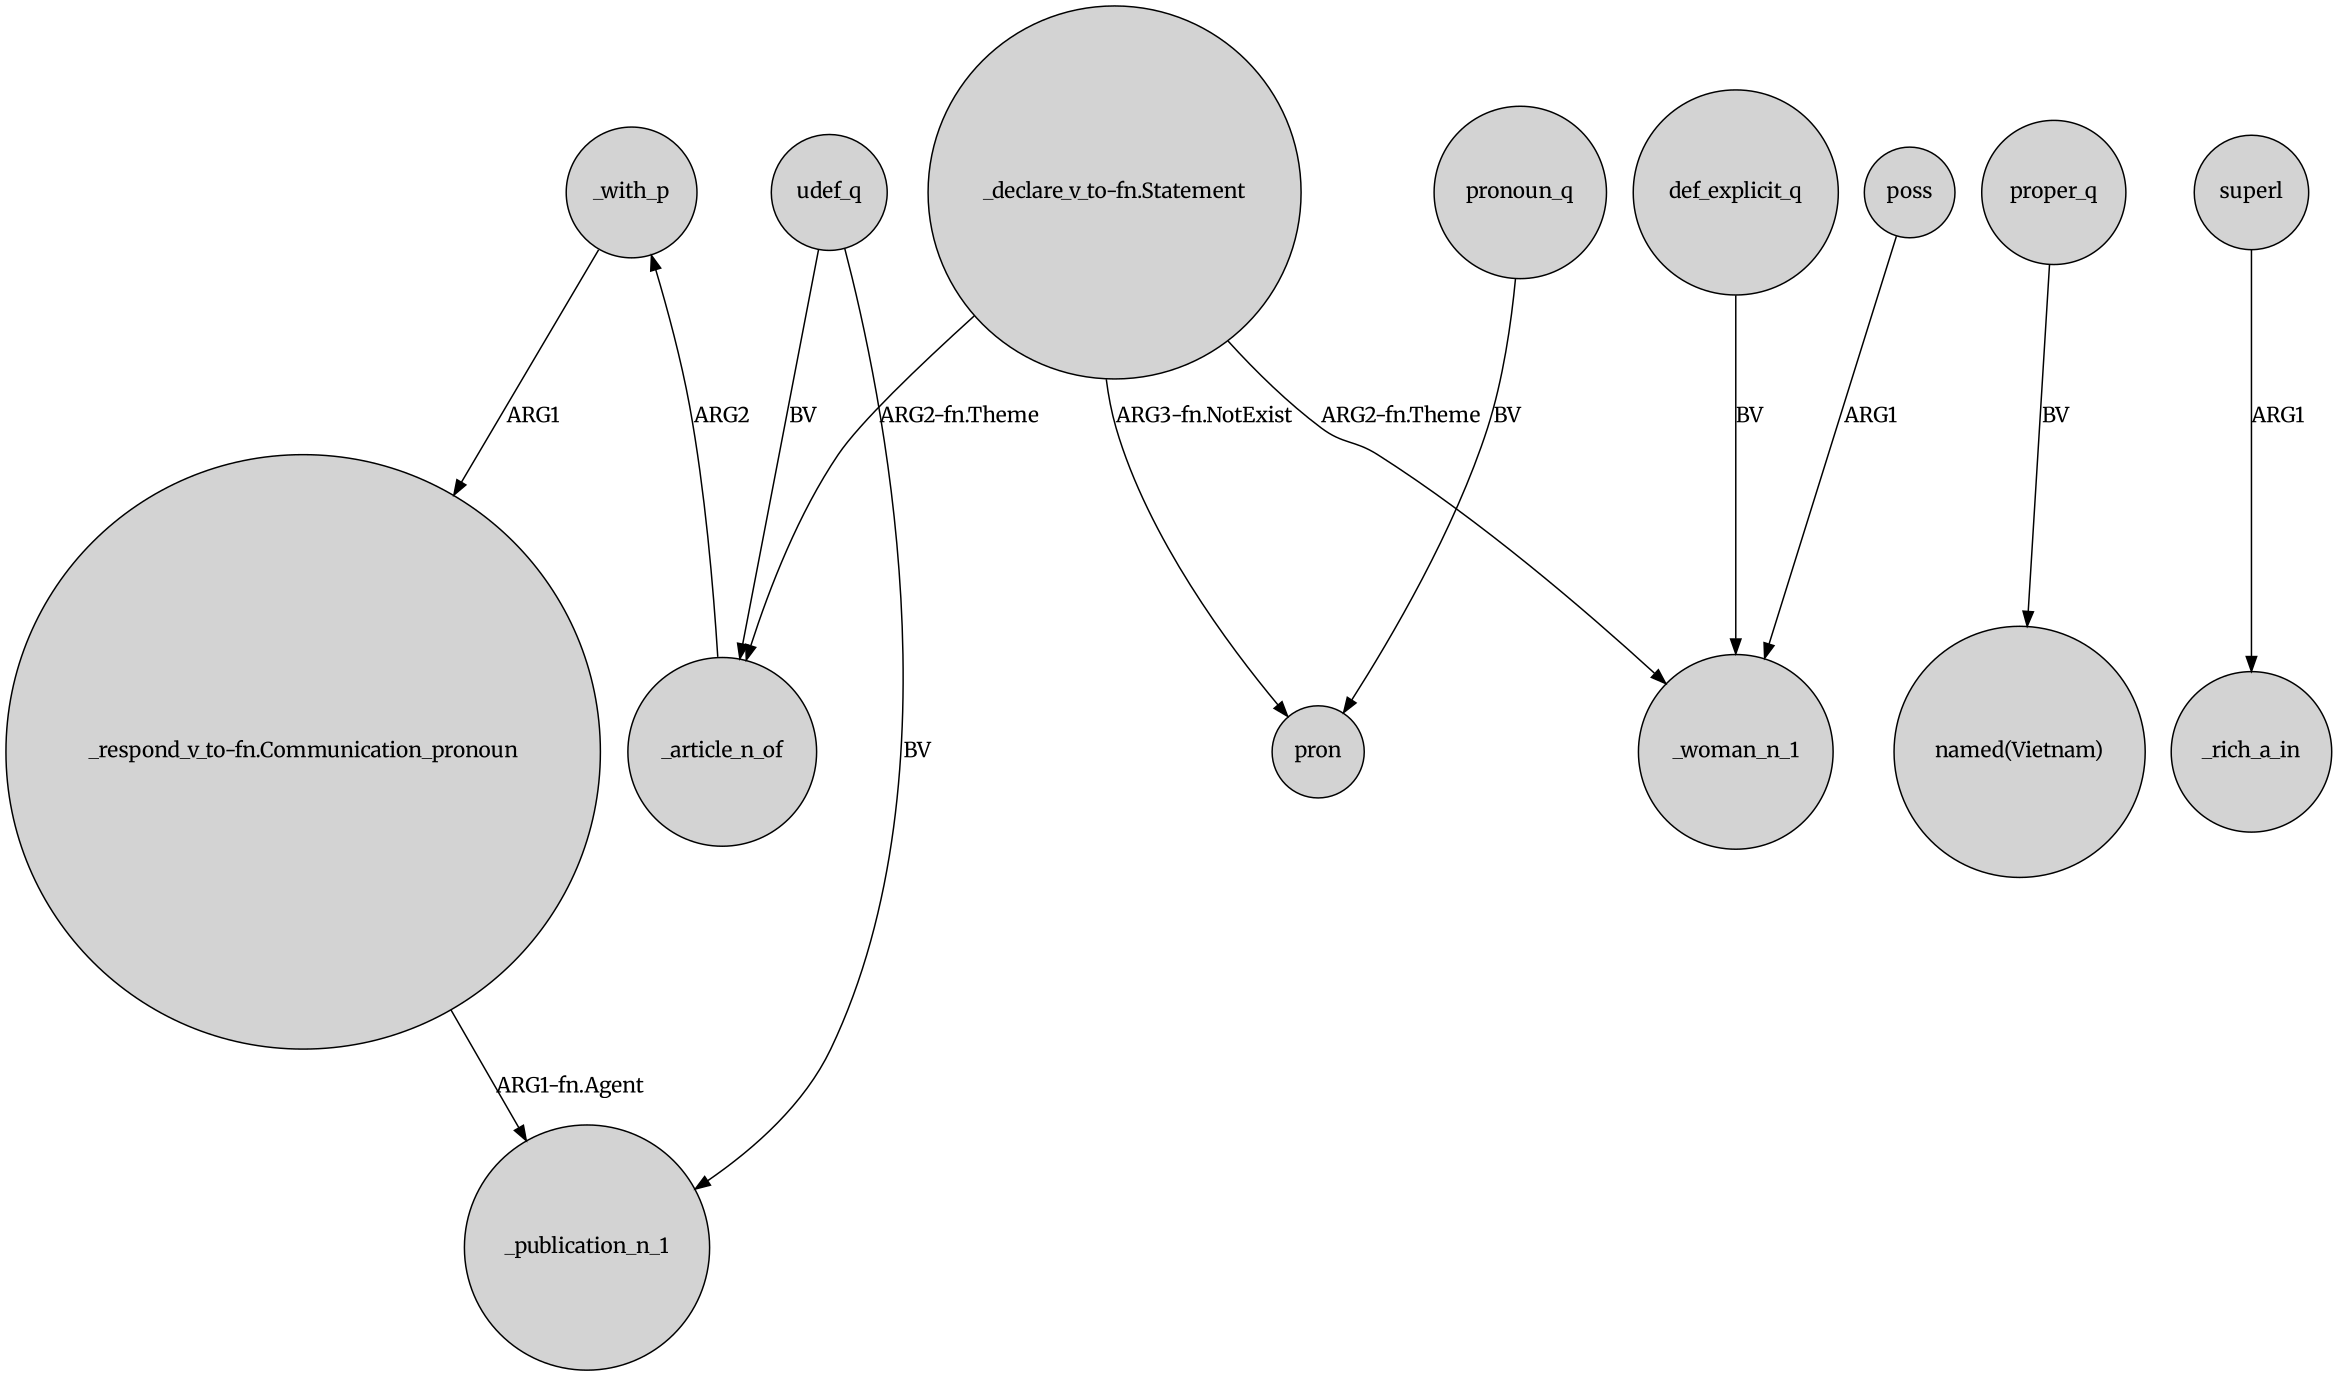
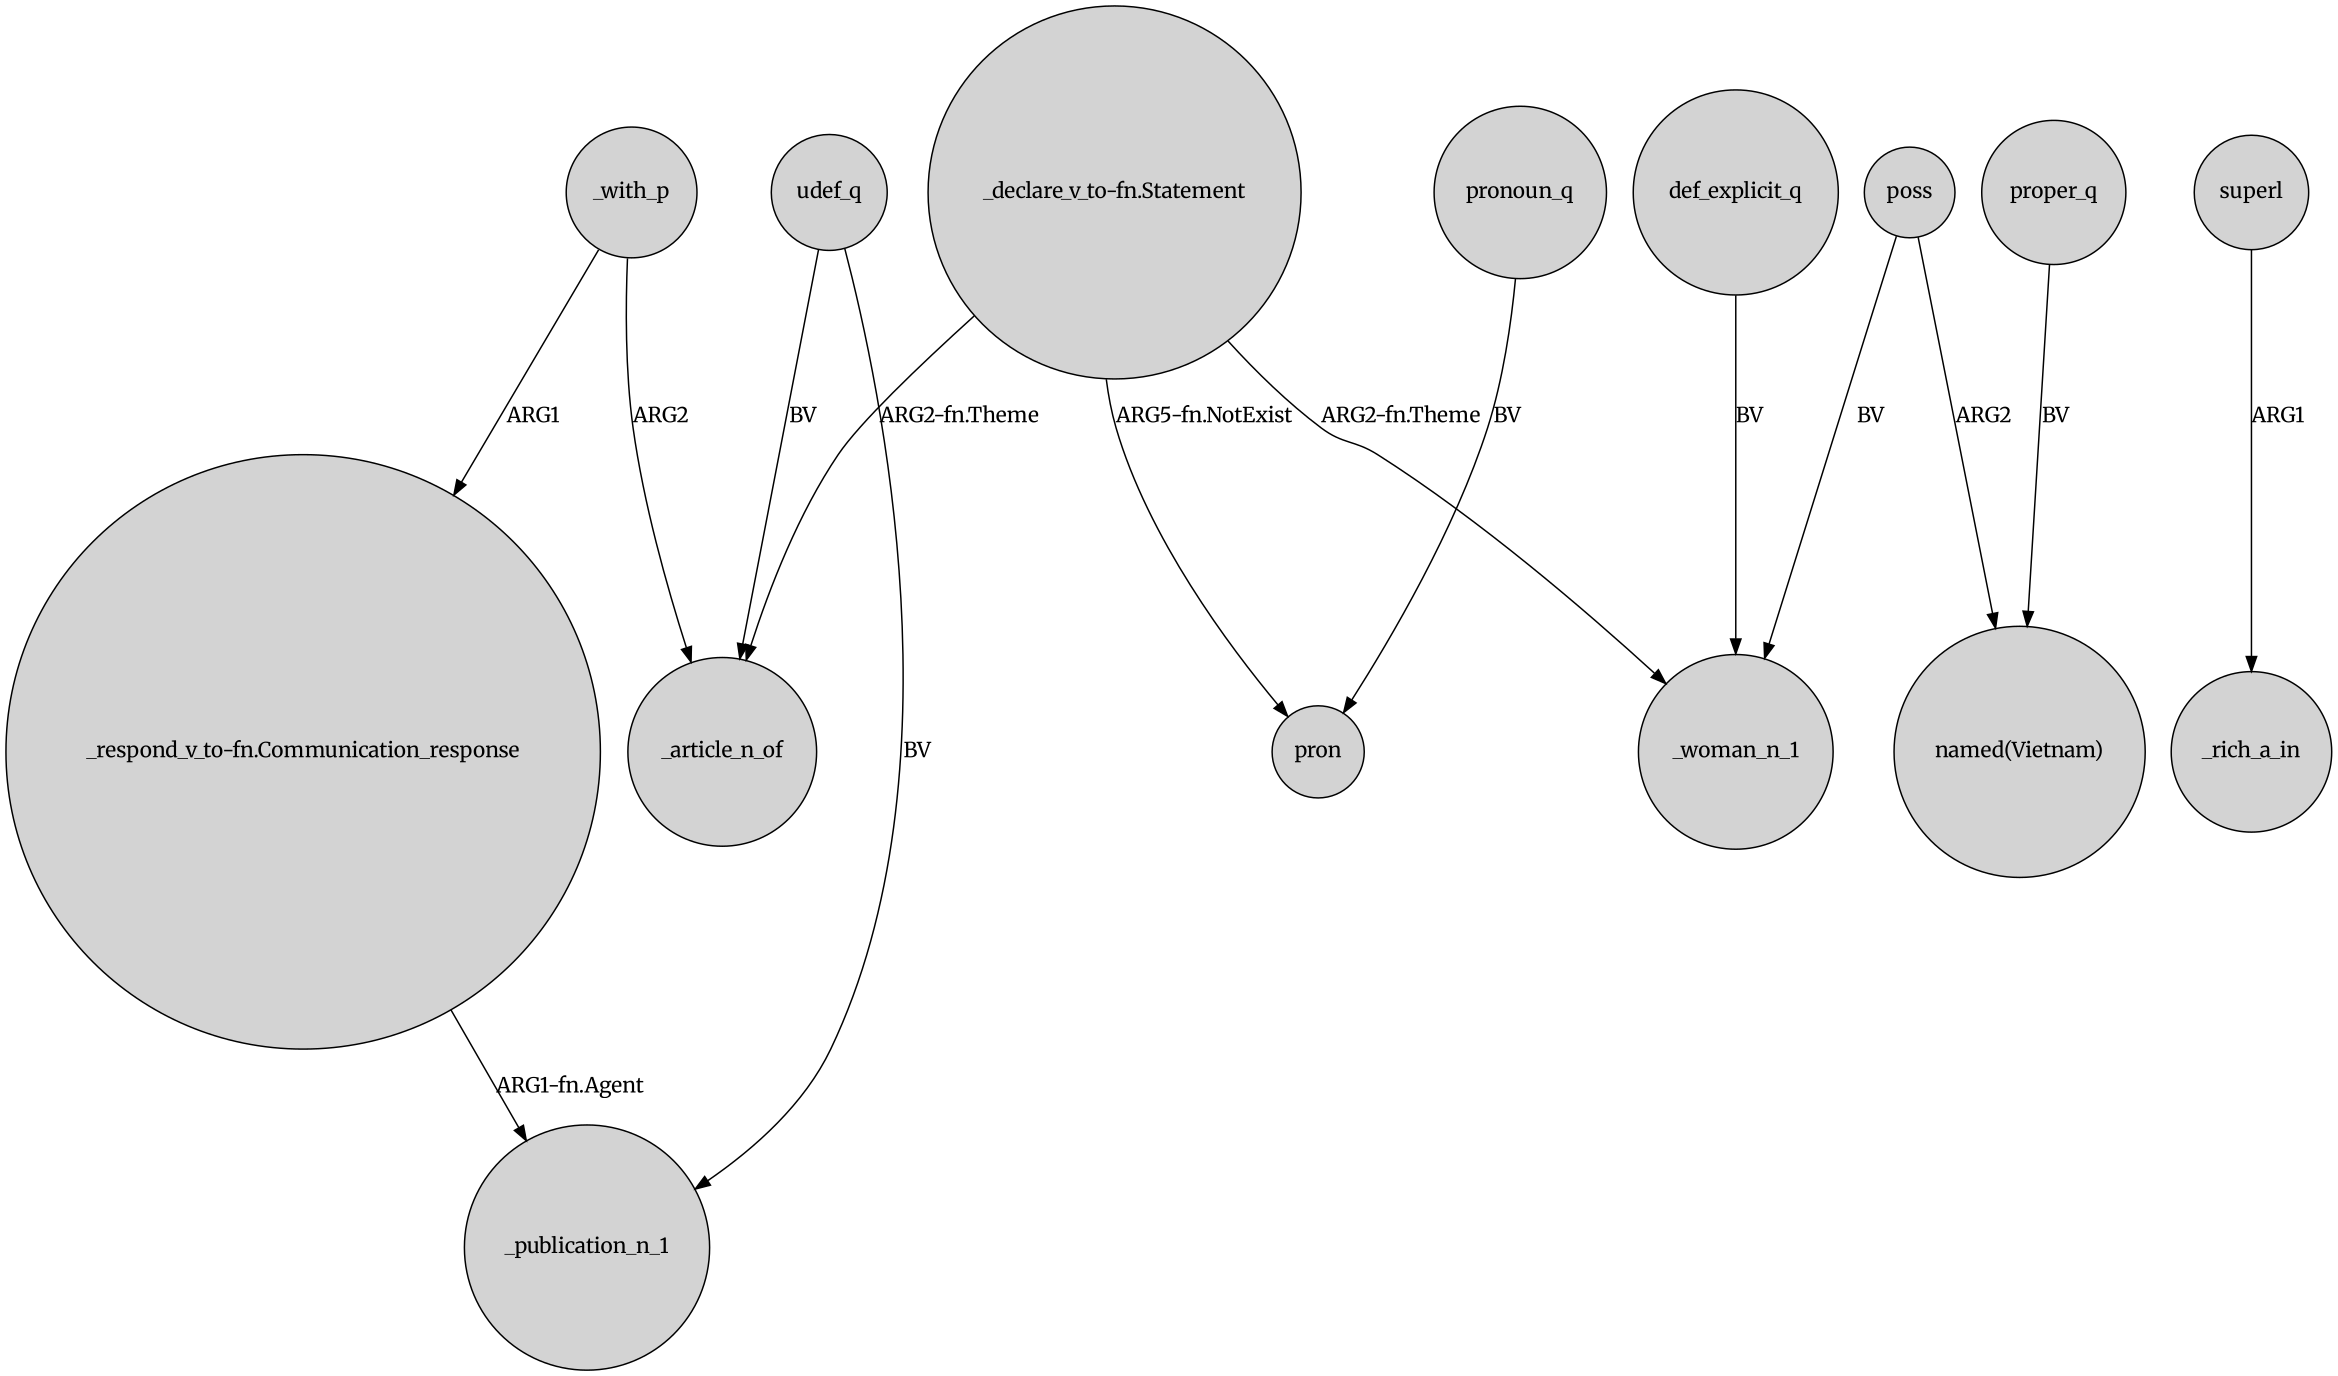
(1204, 417) -> (1204, 417)
(1871, 417) -> (1871, 417)
none -> (1955, 425)
(698, 461) -> (637, 456)
(303, 752) -> (303, 752)
